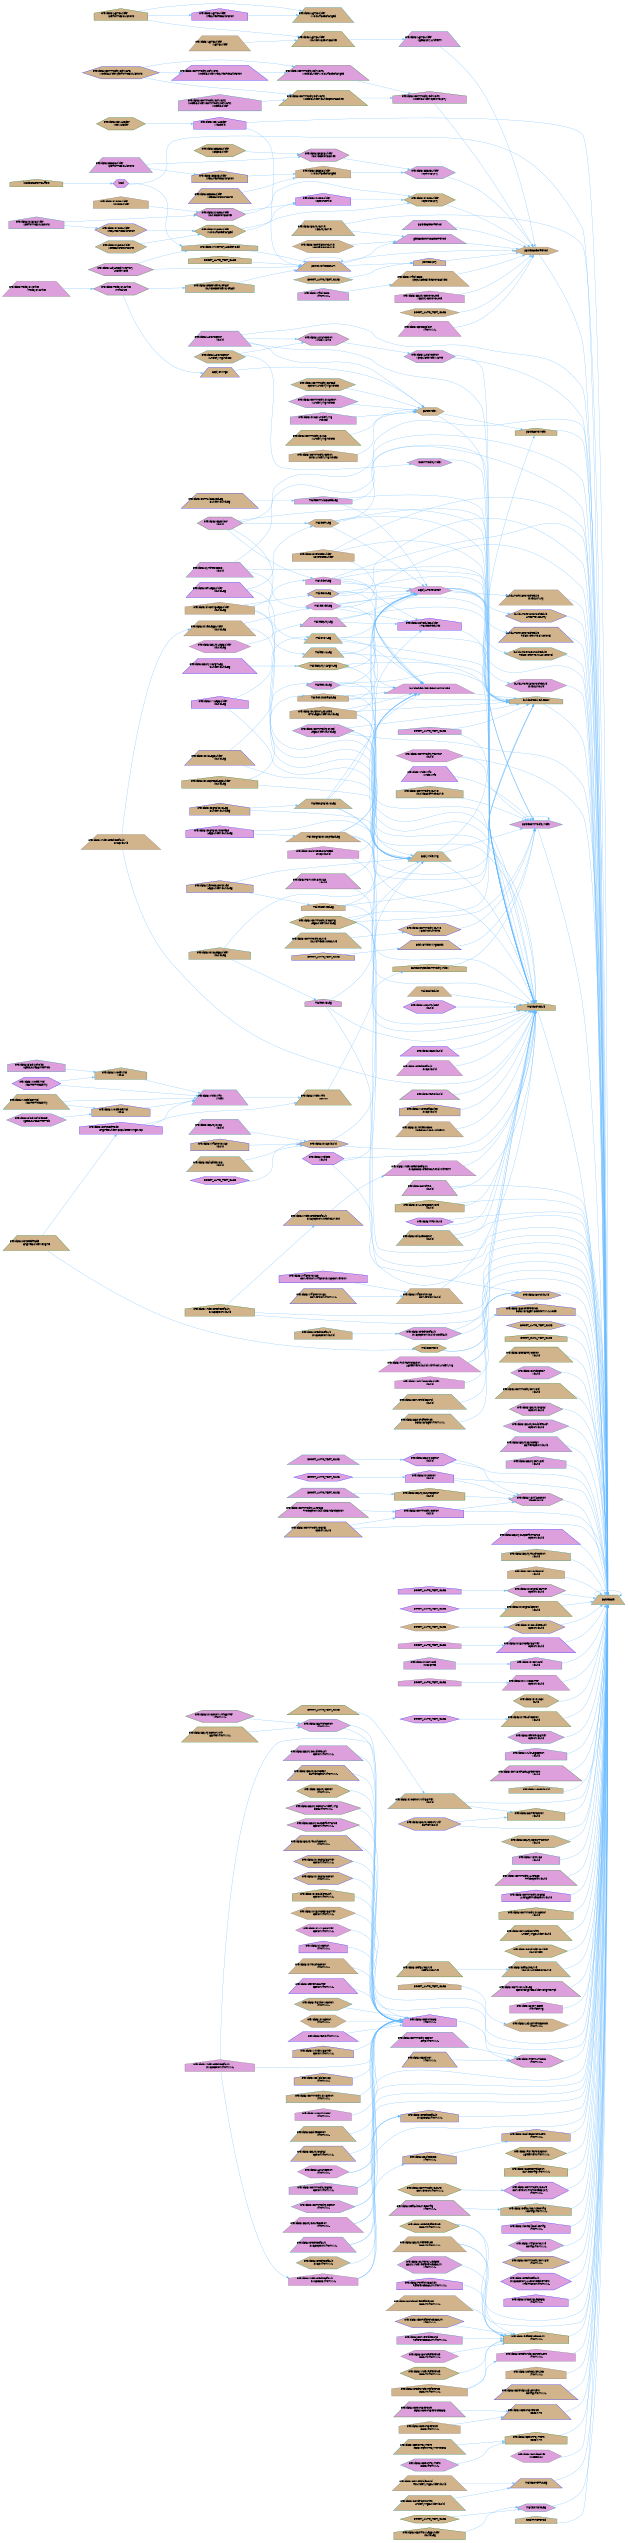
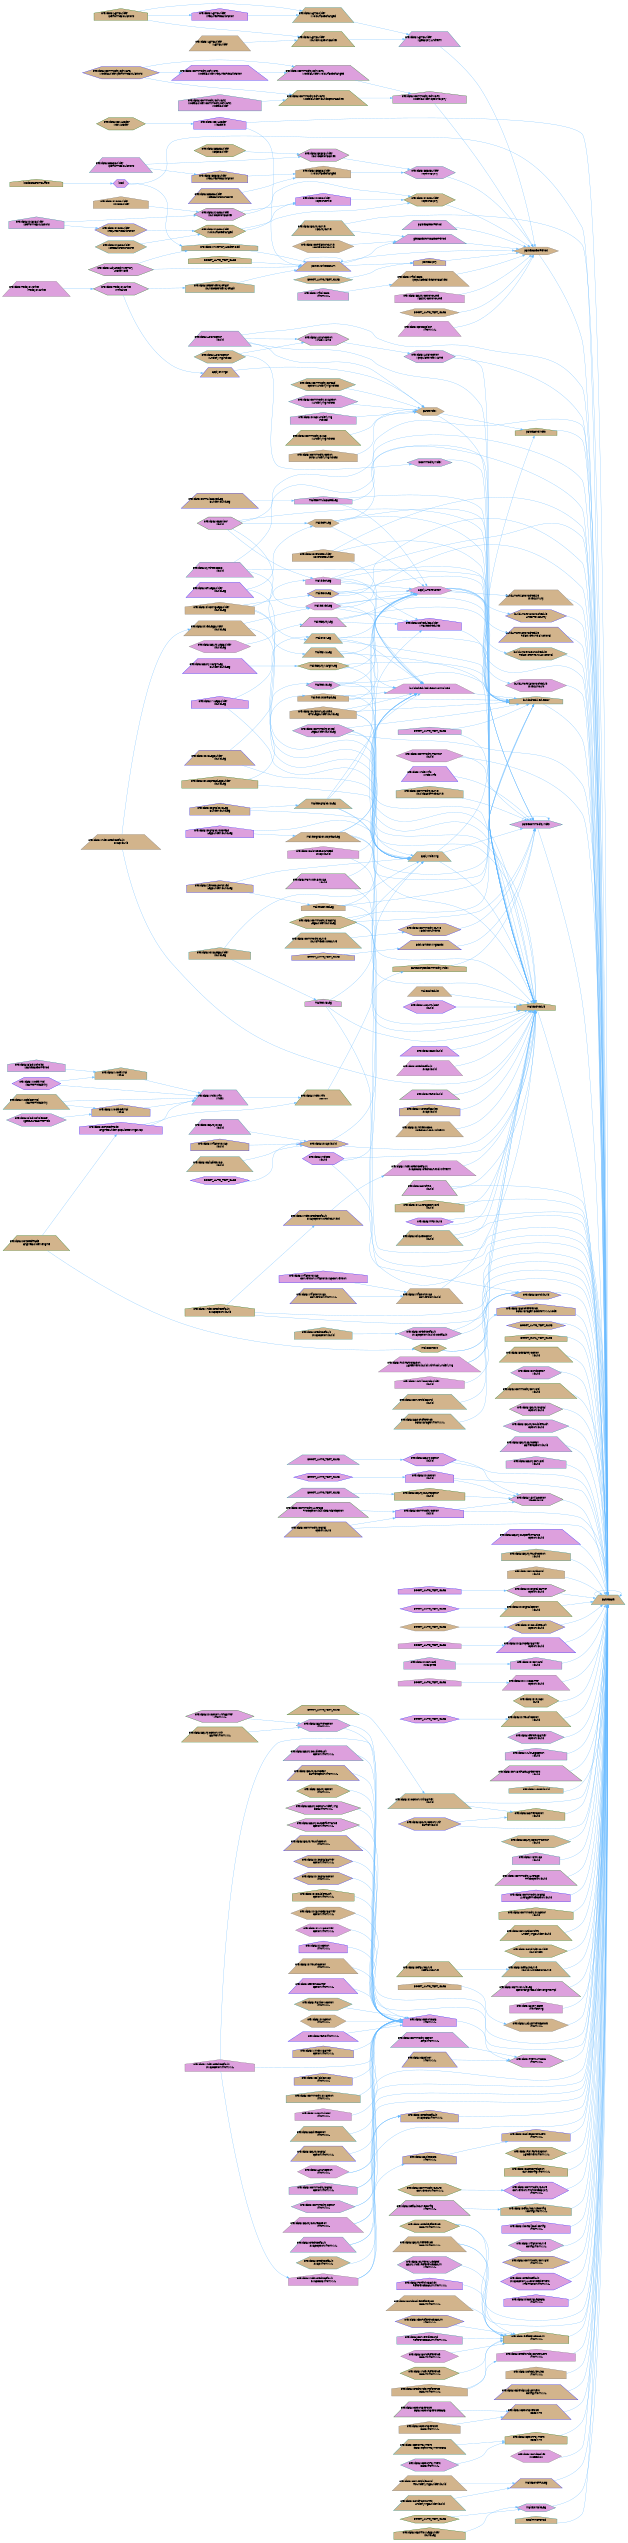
none -> (380, 28)
(36, 1066) -> (36, 1066)
